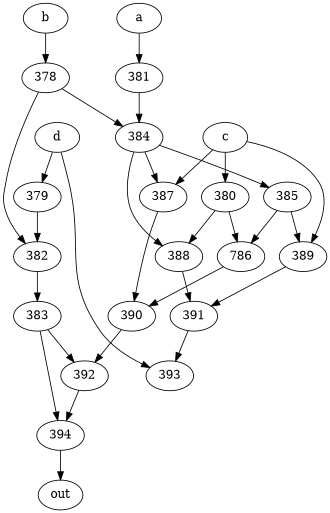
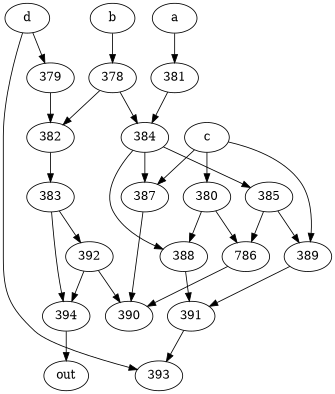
(114, 339) -> (107, 283)
